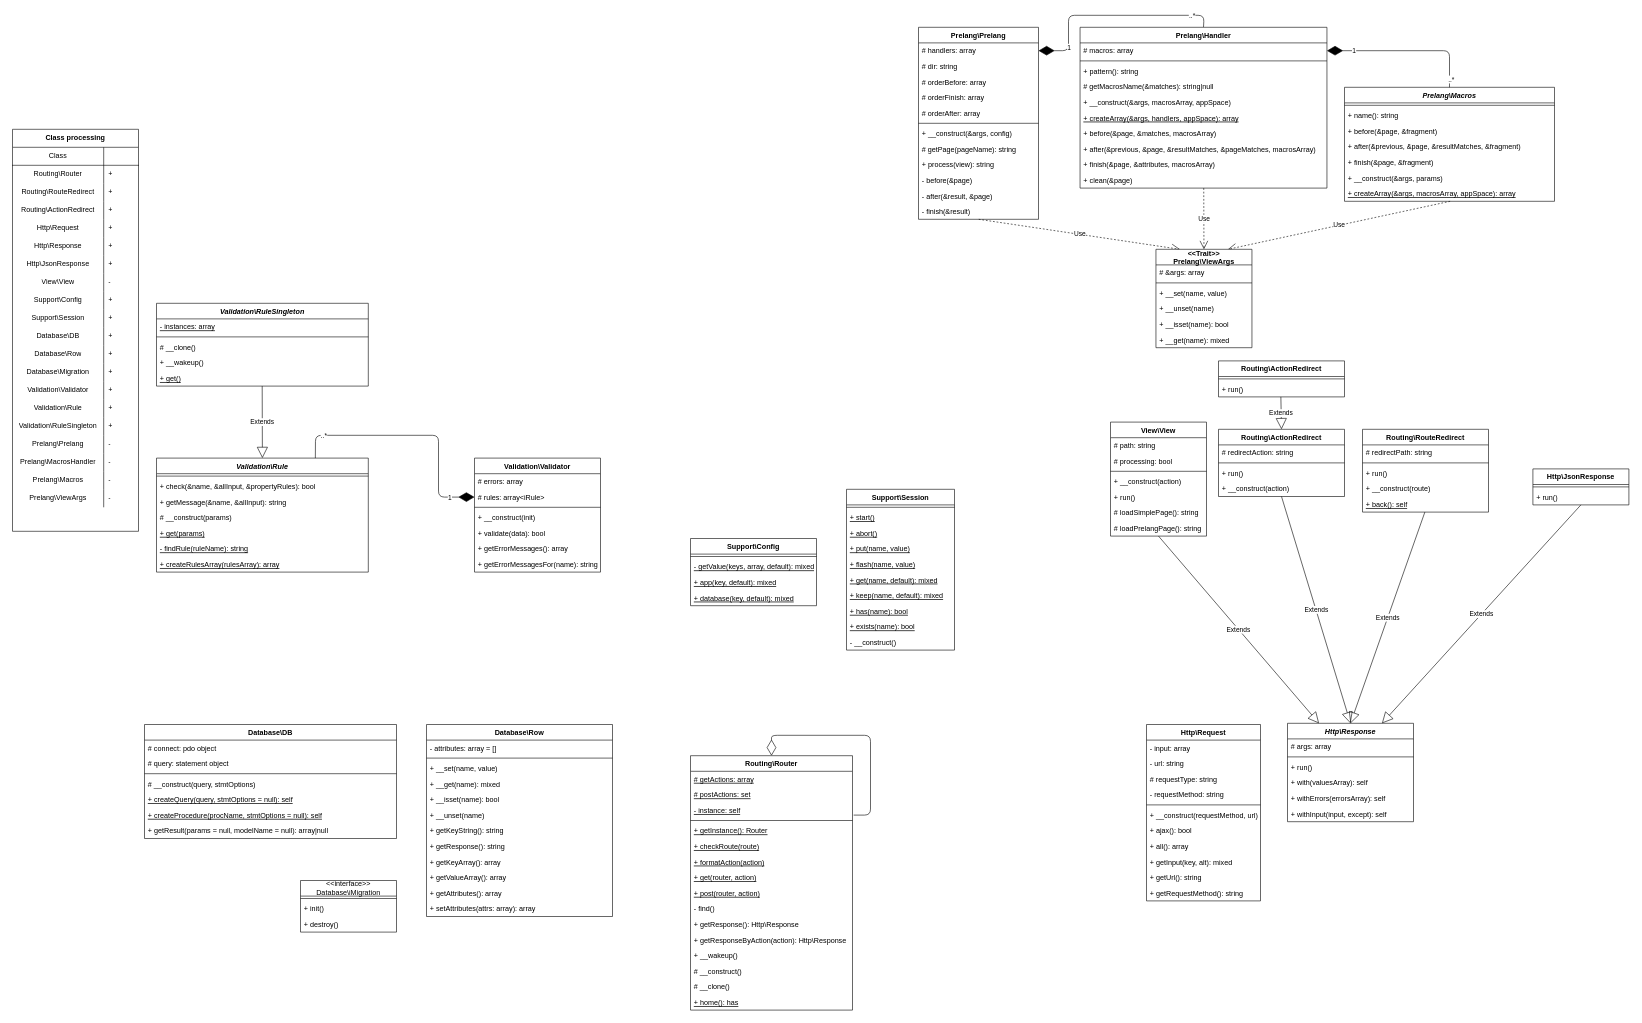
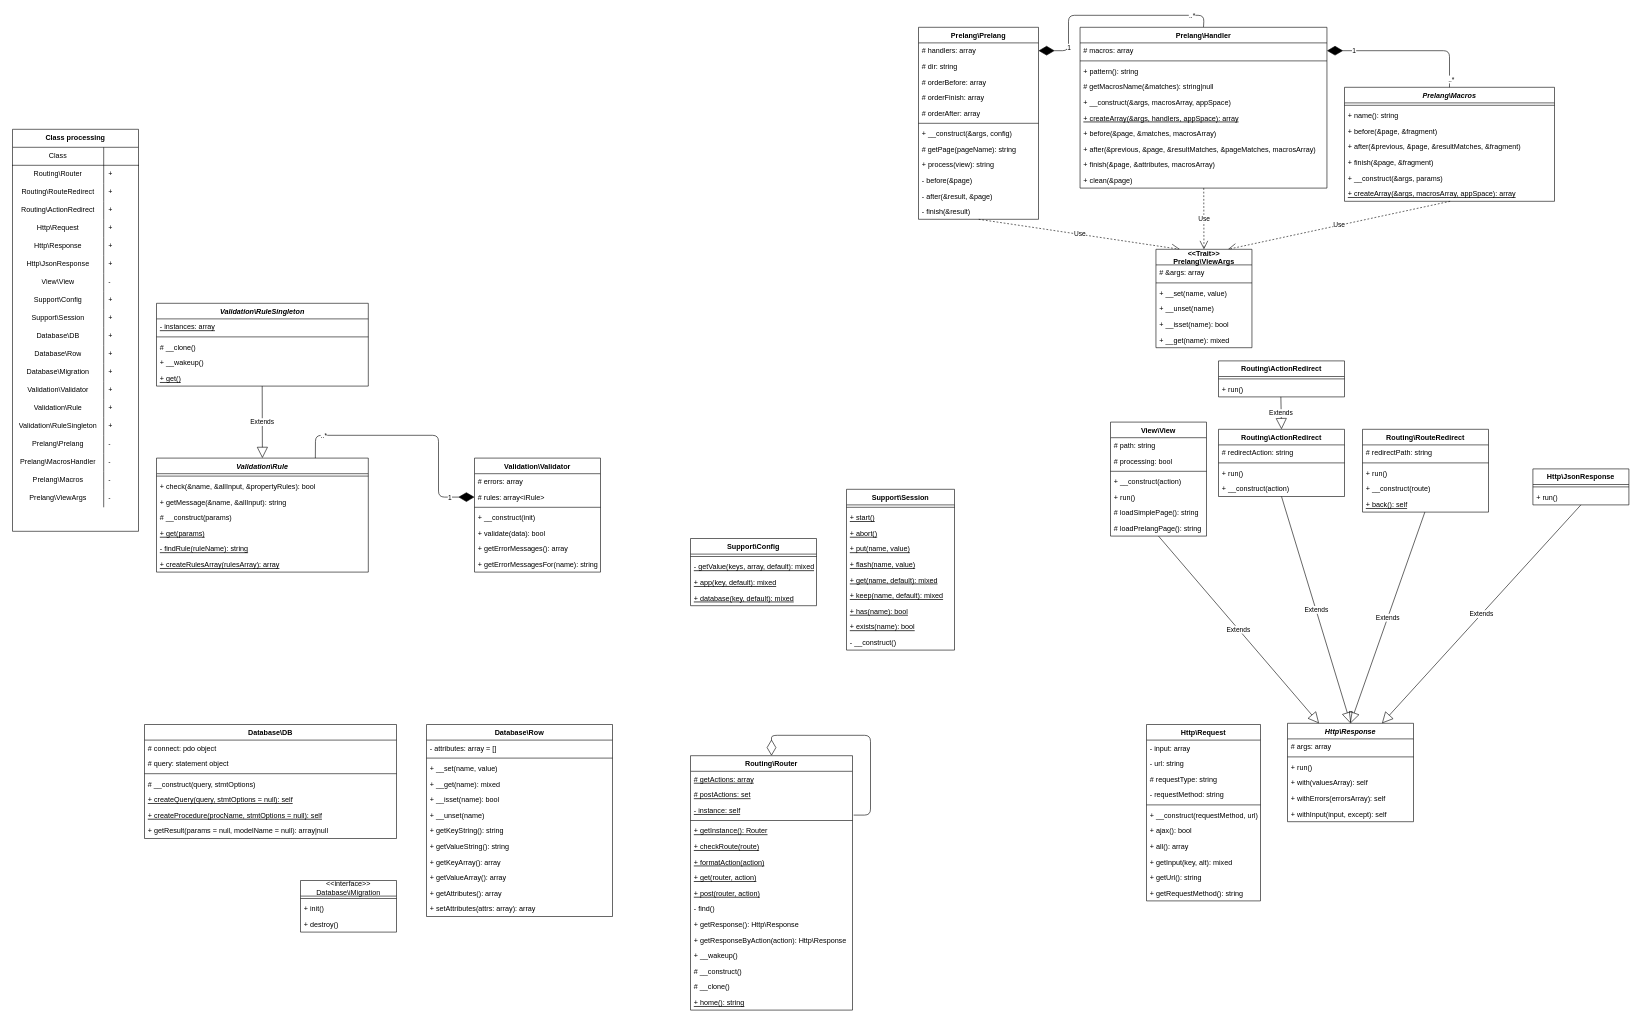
(472, 847) -> (476, 847)
(717, 1003) -> (722, 1003)
